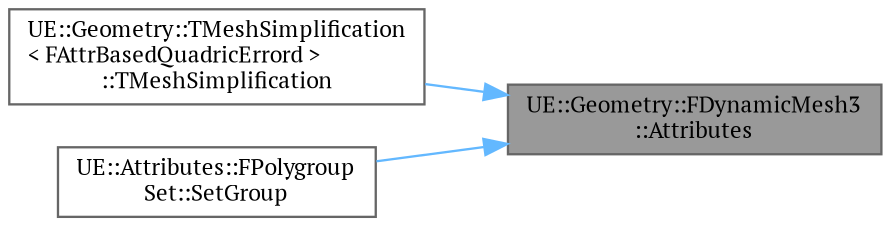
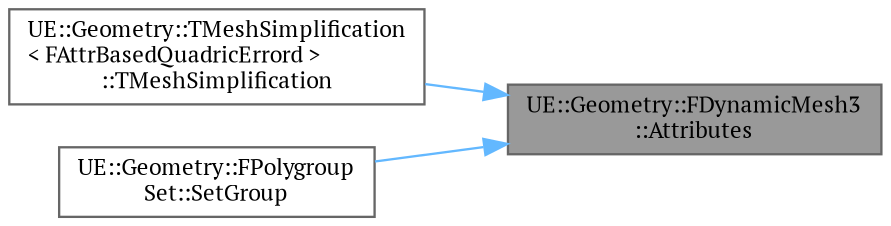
(217, 182) -> (217, 182)
